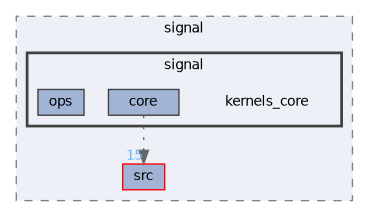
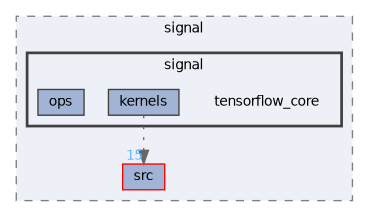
(144, 102) -> (144, 102)
(267, 102) -> (267, 102)
